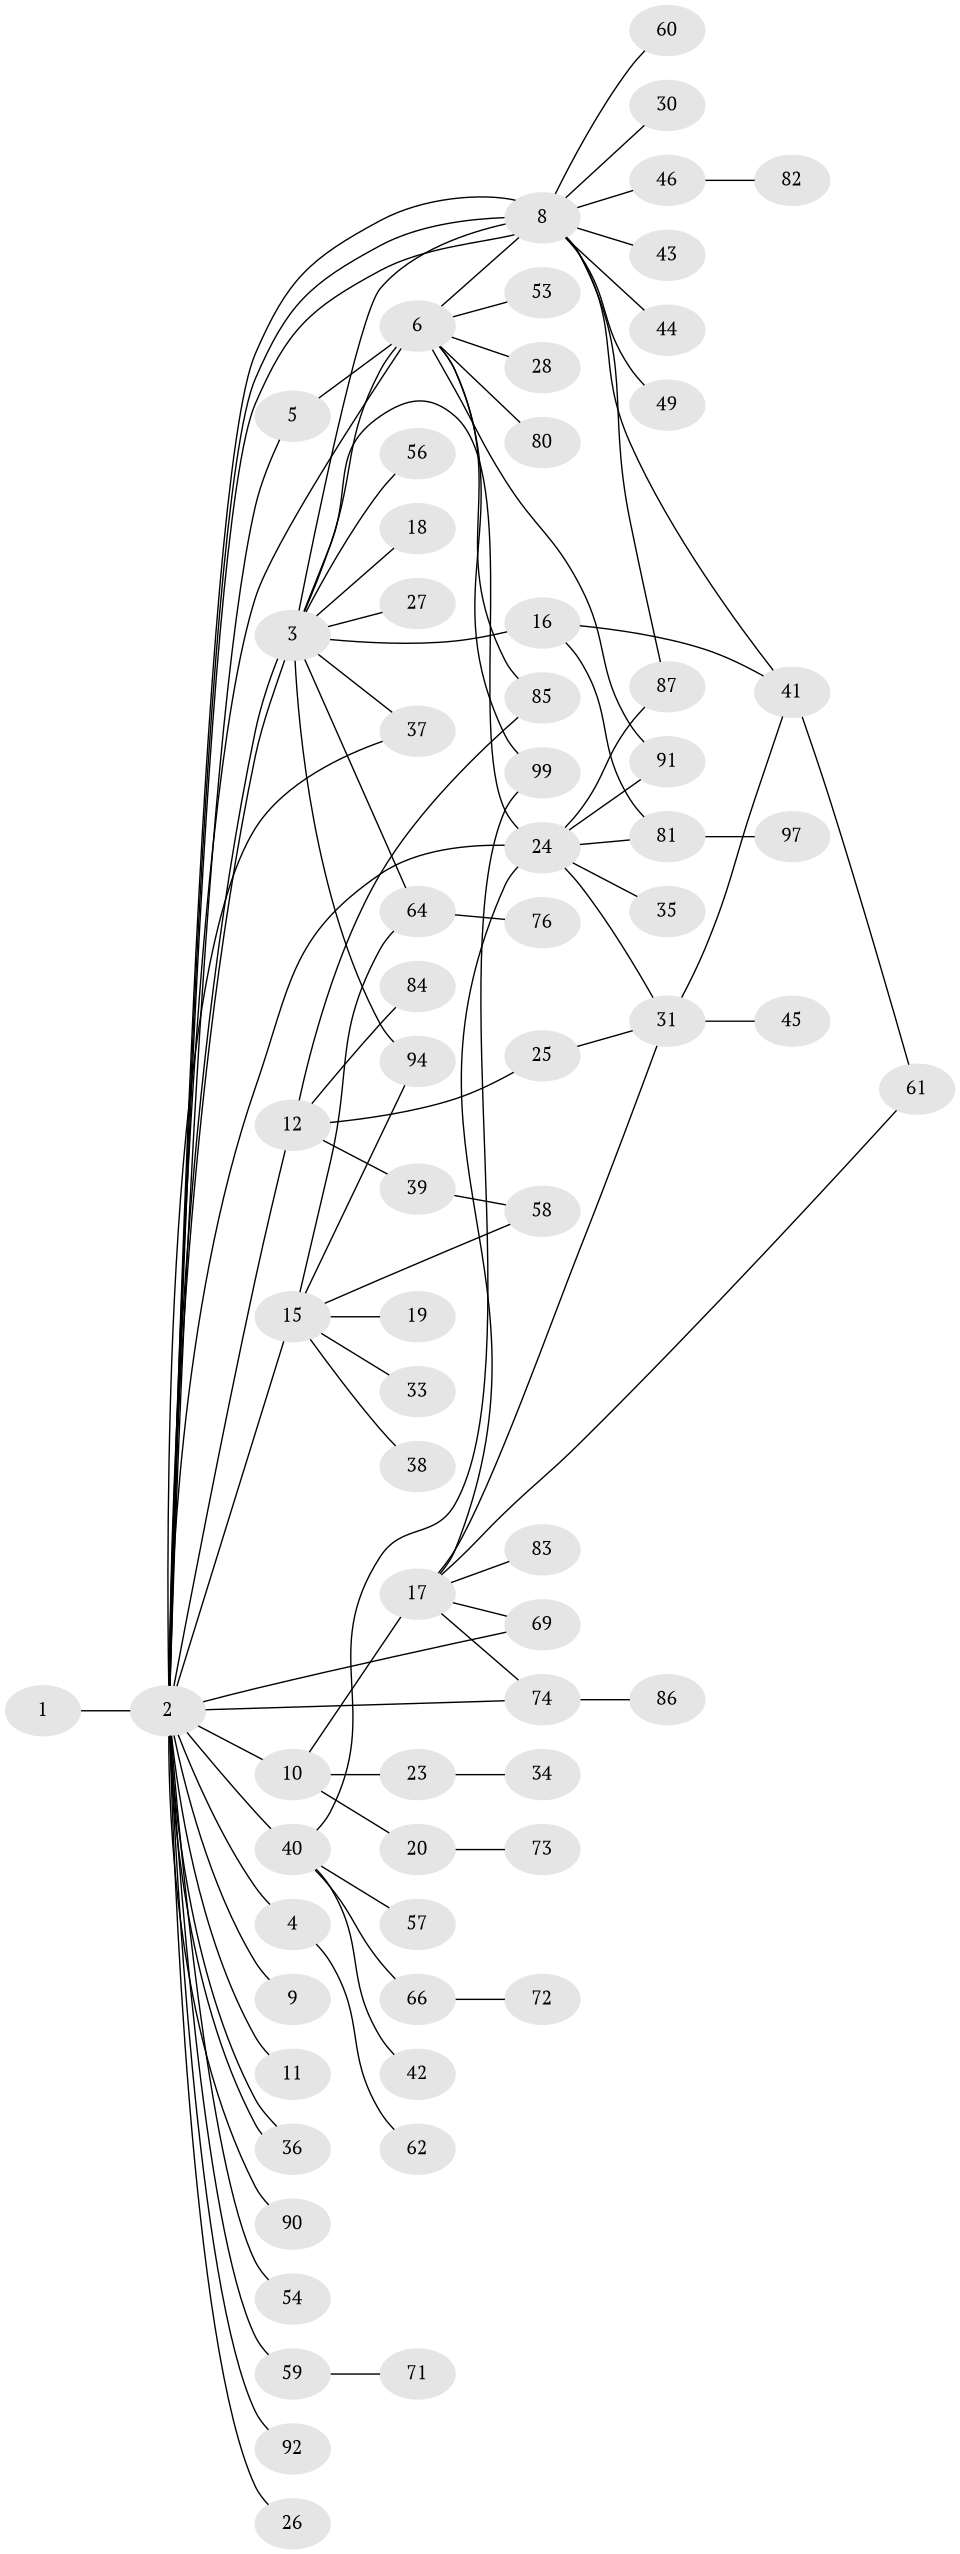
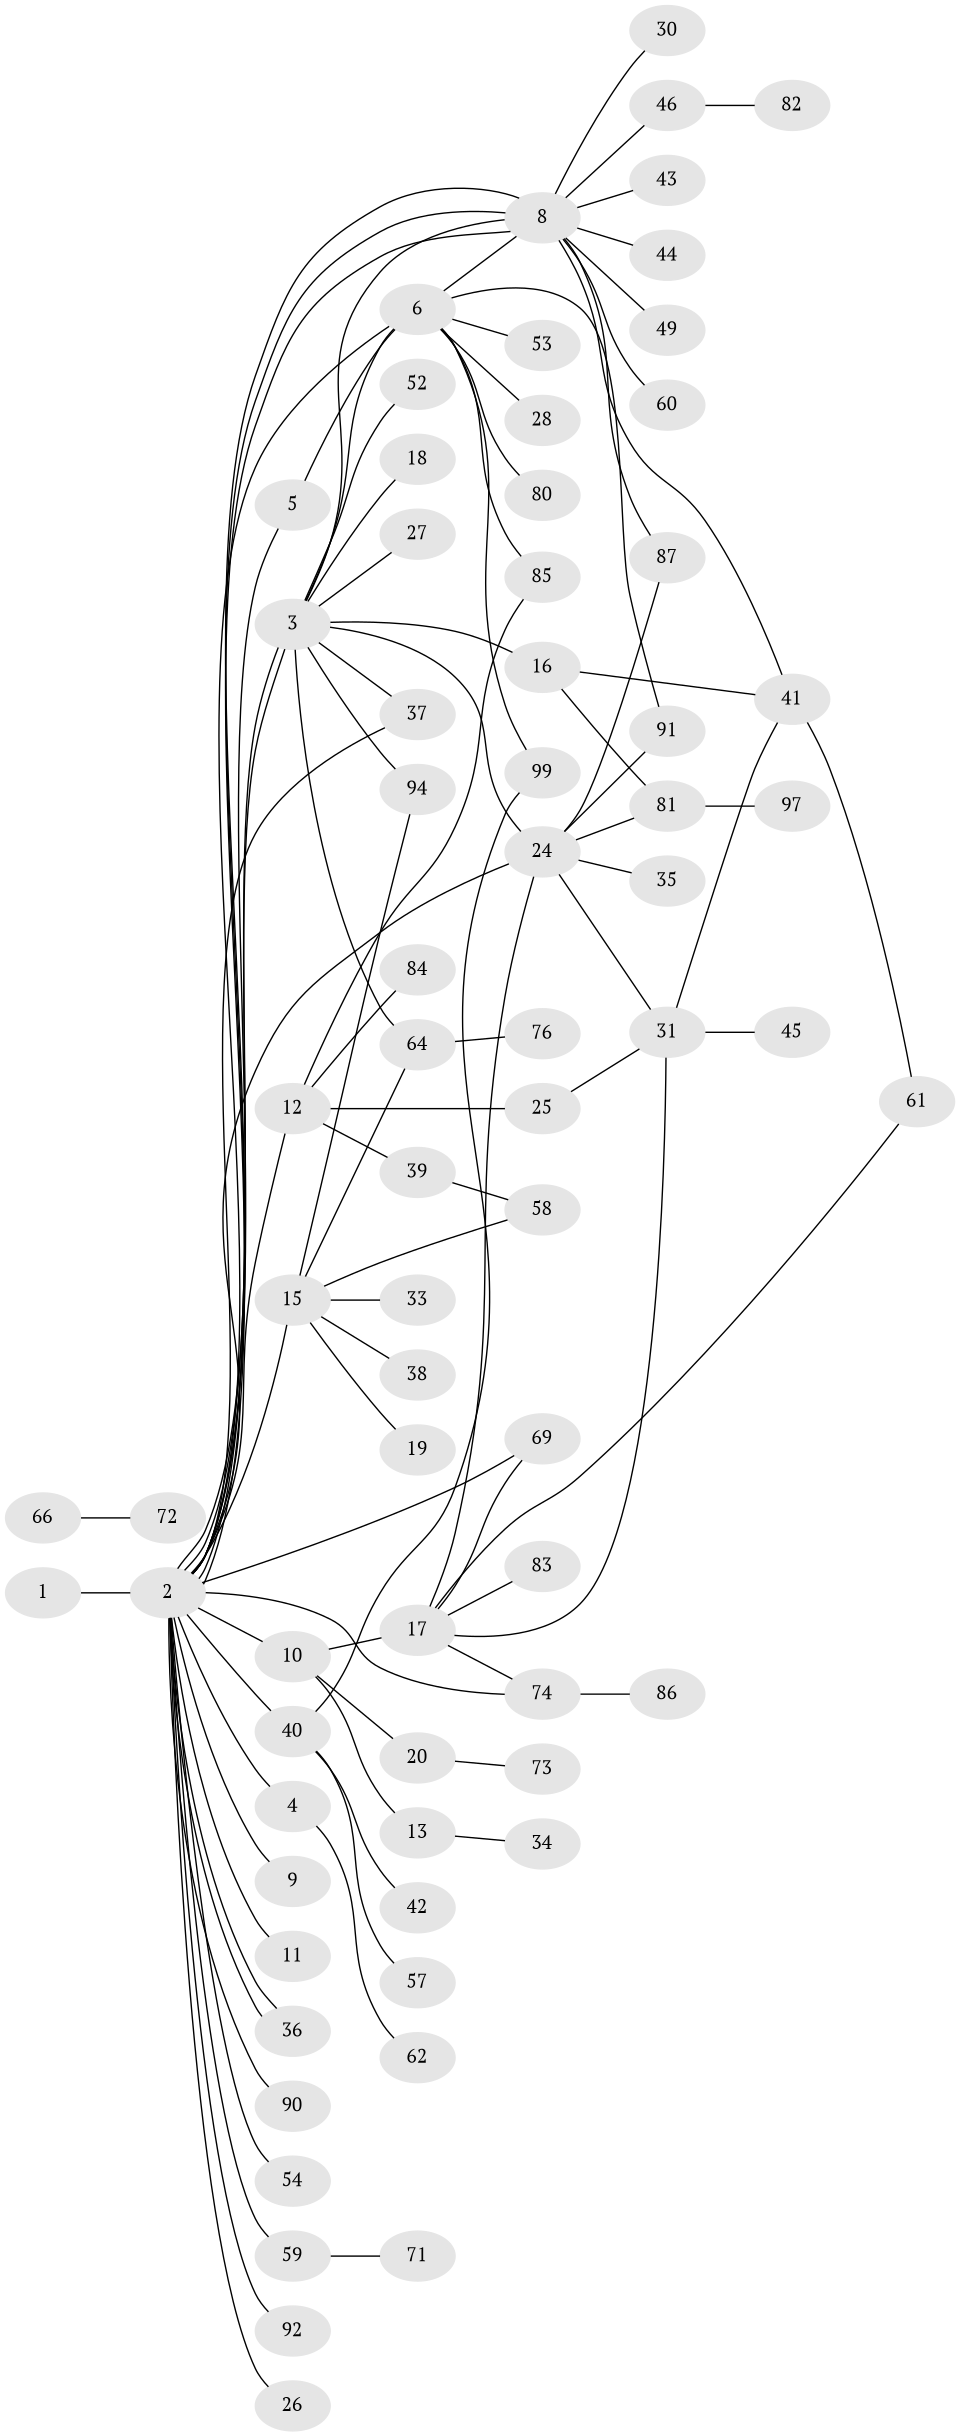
(418, 454) -> (418, 384)
(418, 1775) -> (418, 1833)
(357, 1927) -> none
